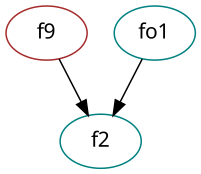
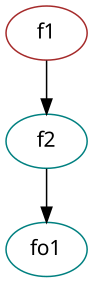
(47, 33) -> (47, 33)
(131, 80) -> (47, 188)
